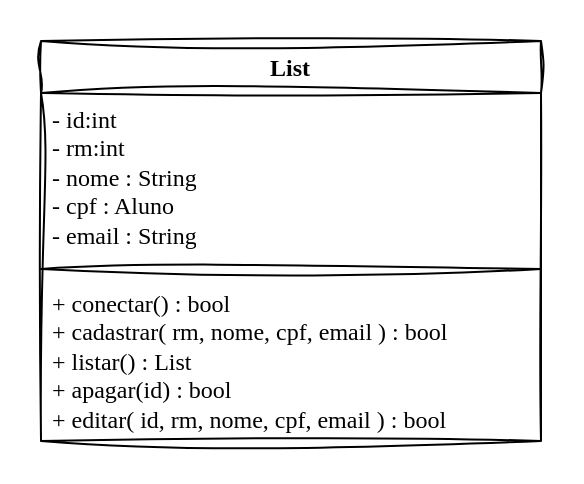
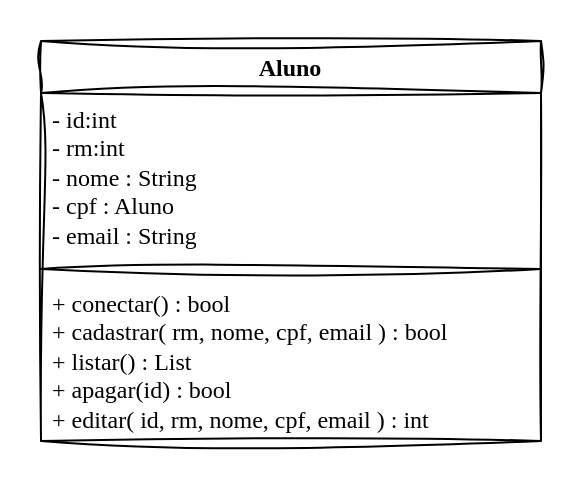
(291, 69) -> (291, 69)
(288, 363) -> (288, 363)
